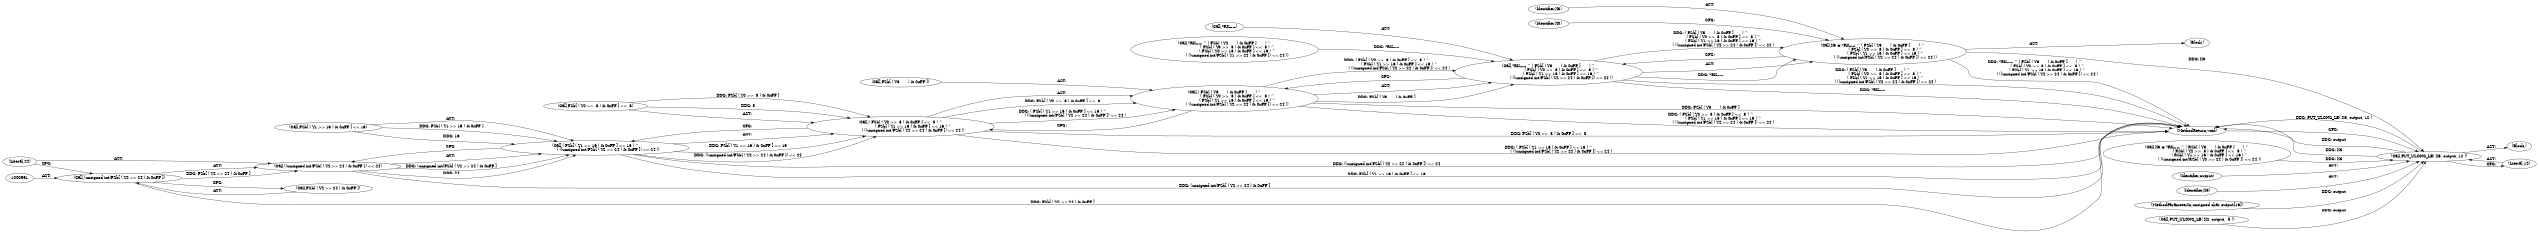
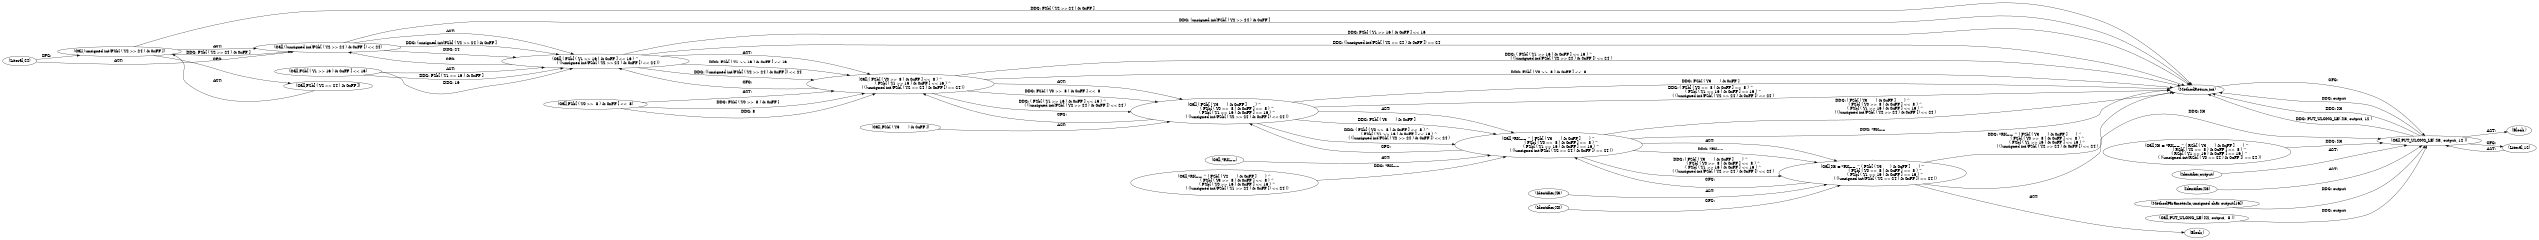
(2197, 131) -> (2197, 90)
(20, 178) -> none
